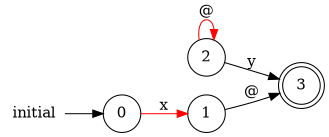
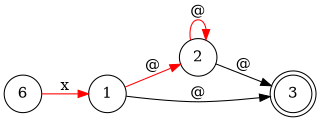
(252, 62) -> (244, 65)
none -> (148, 78)
(34, 114) -> none
(122, 114) -> (23, 94)
